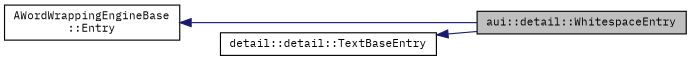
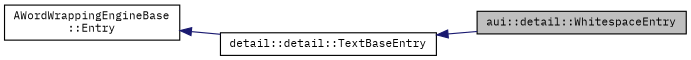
(334, 23) -> (206, 33)
